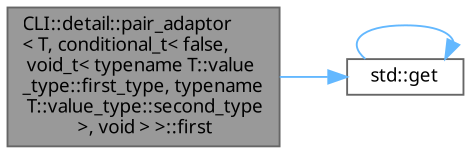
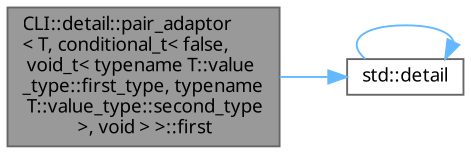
(405, 77) -> (405, 77)
